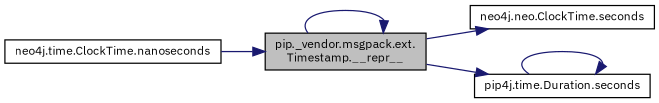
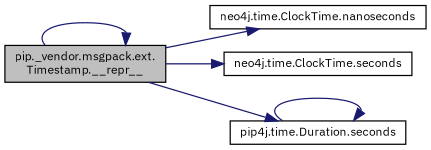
(562, 17) -> (318, 64)
(237, 52) -> (206, 40)
